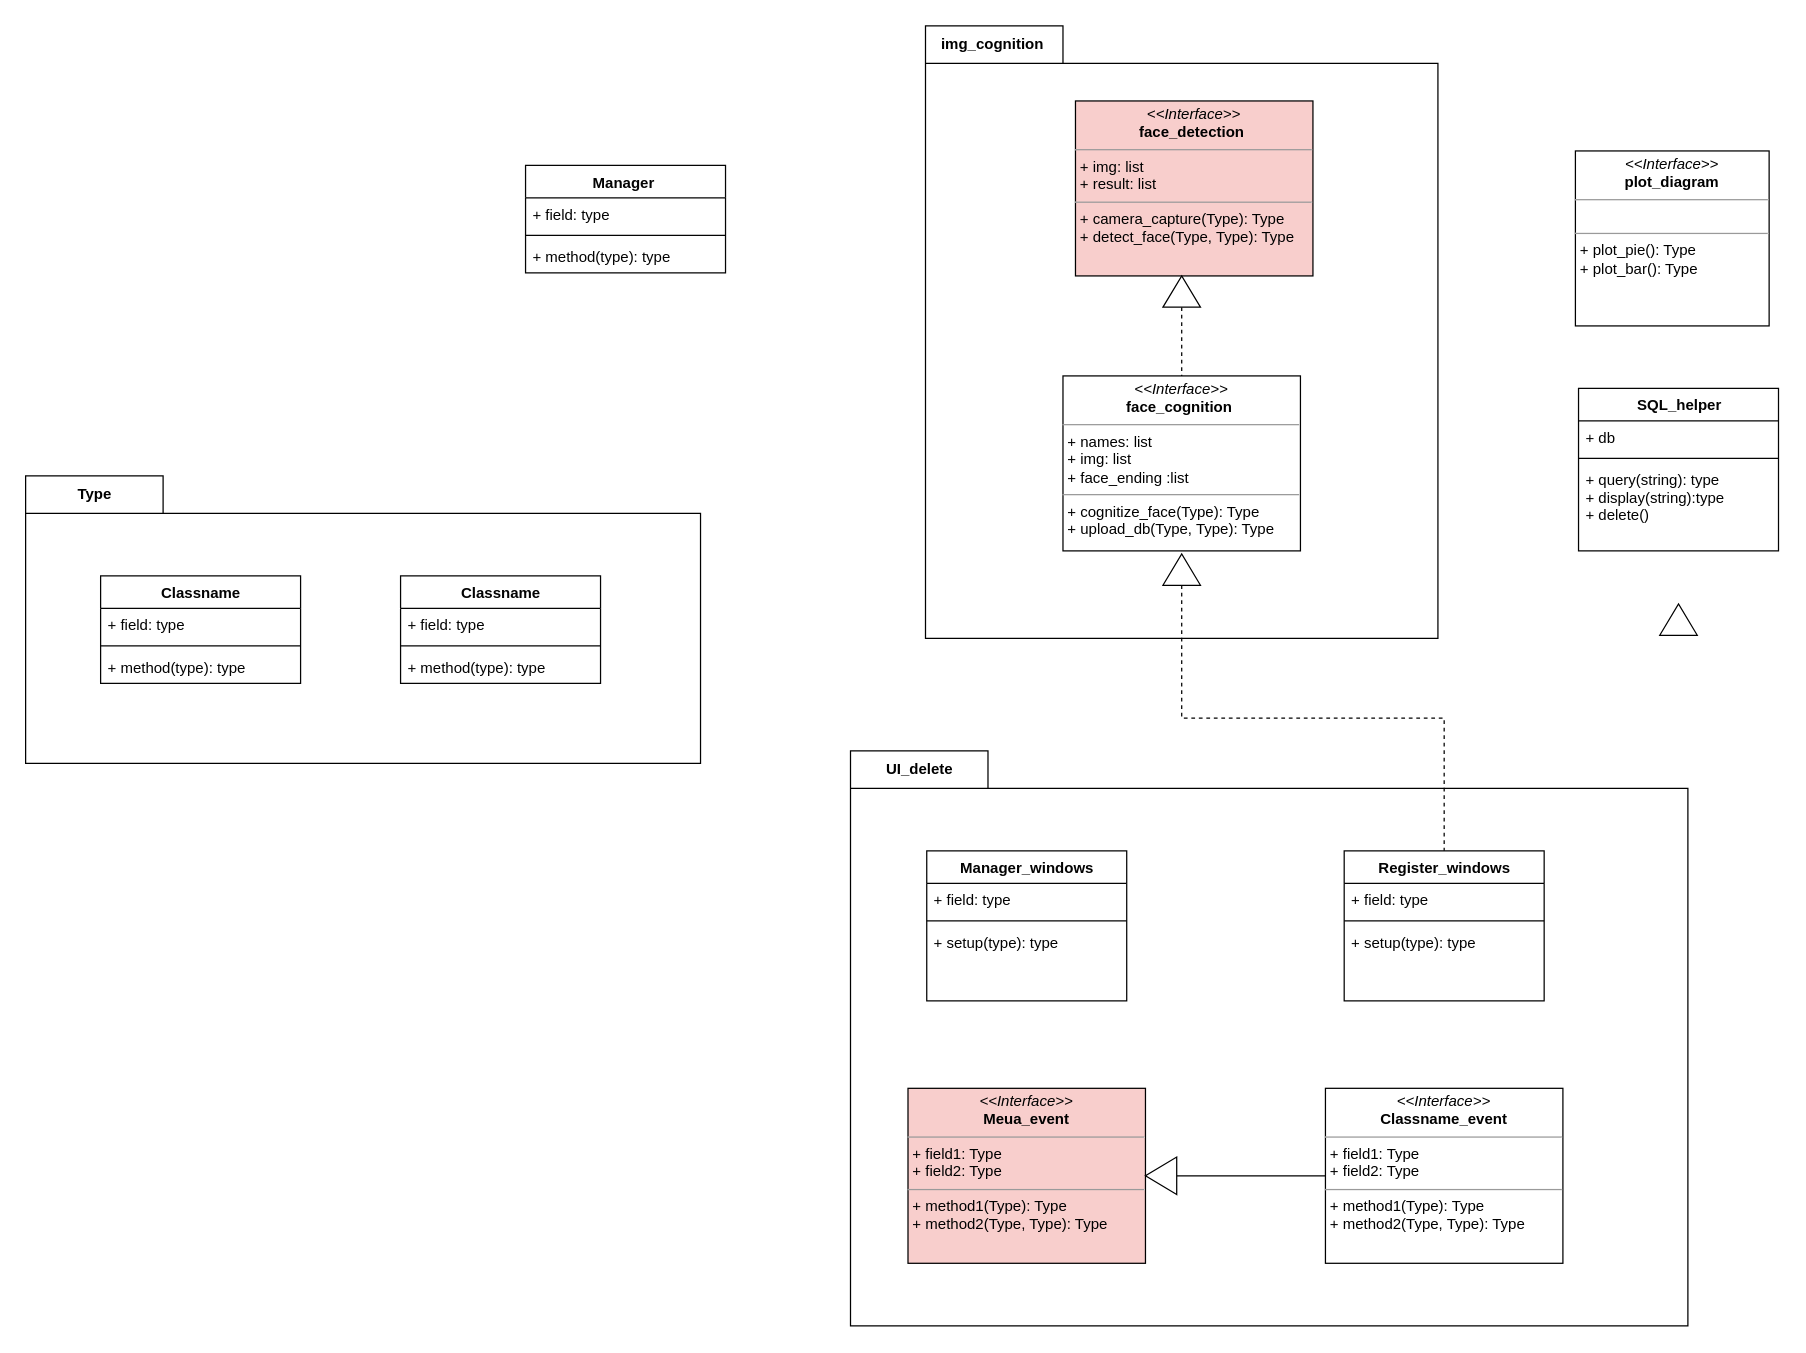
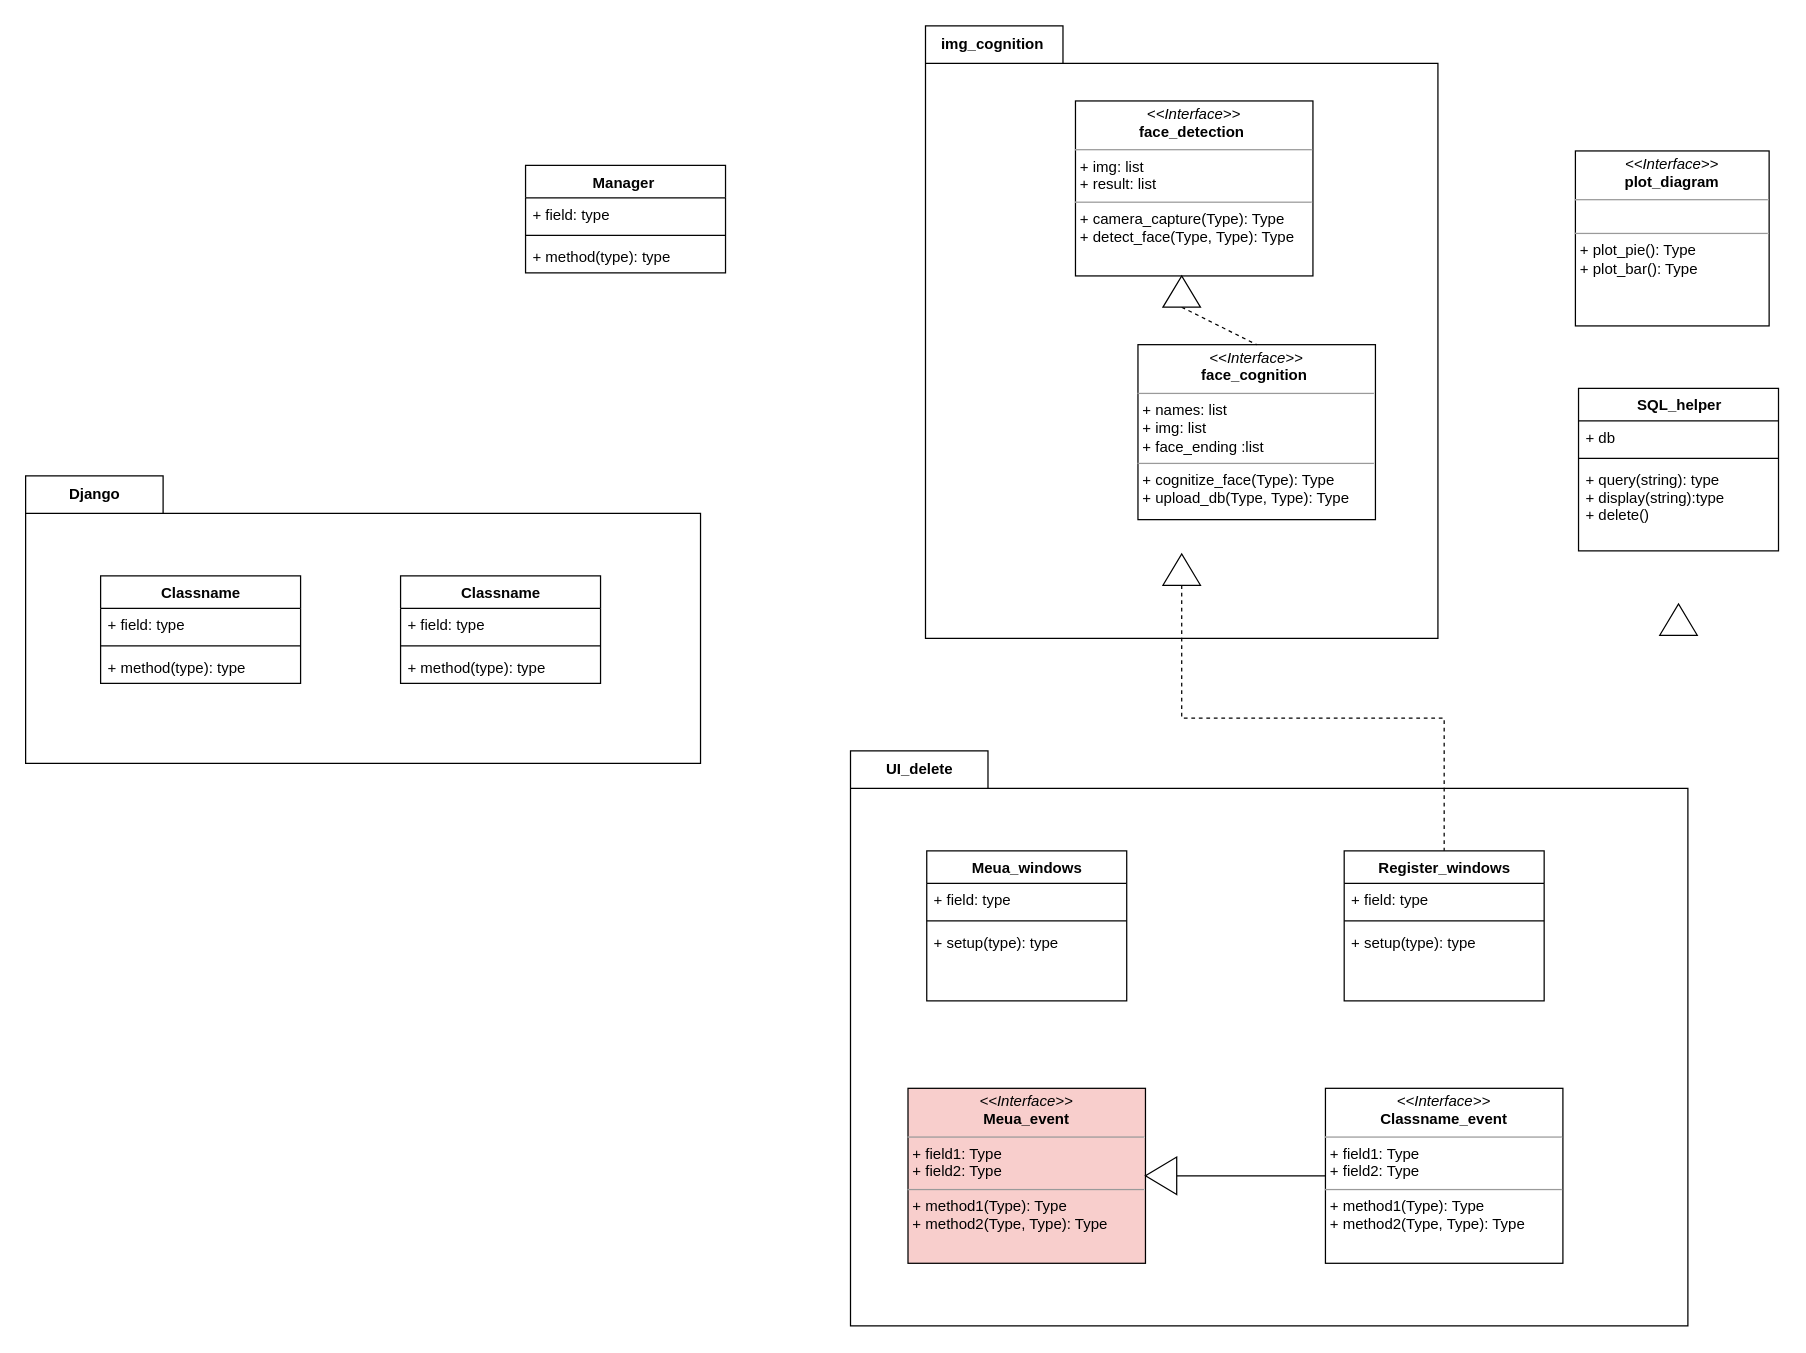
(1194, 188) -> (1194, 188)
(1182, 463) -> (1257, 432)
(95, 494) -> (95, 494)
(1028, 868) -> (1028, 868)
